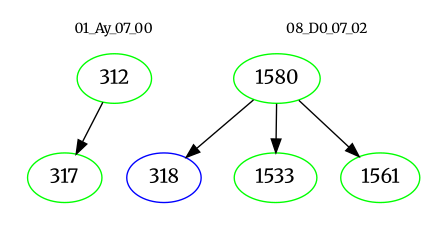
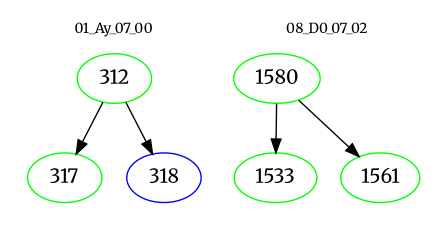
(232, 118) -> (136, 122)
